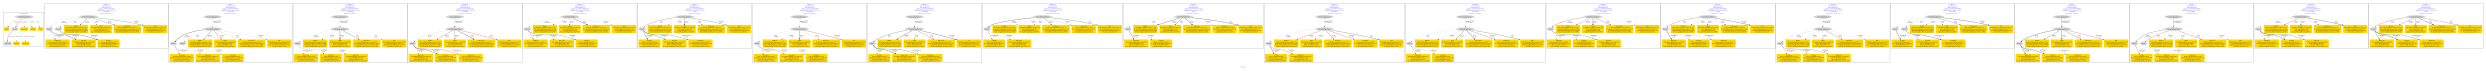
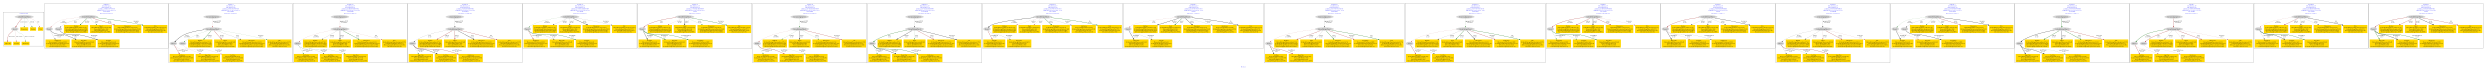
(7, 29) -> none
(8, 44) -> (8, 44)
